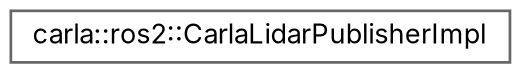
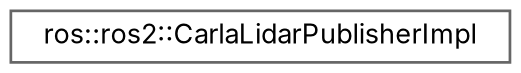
(260, 37) -> (260, 37)
